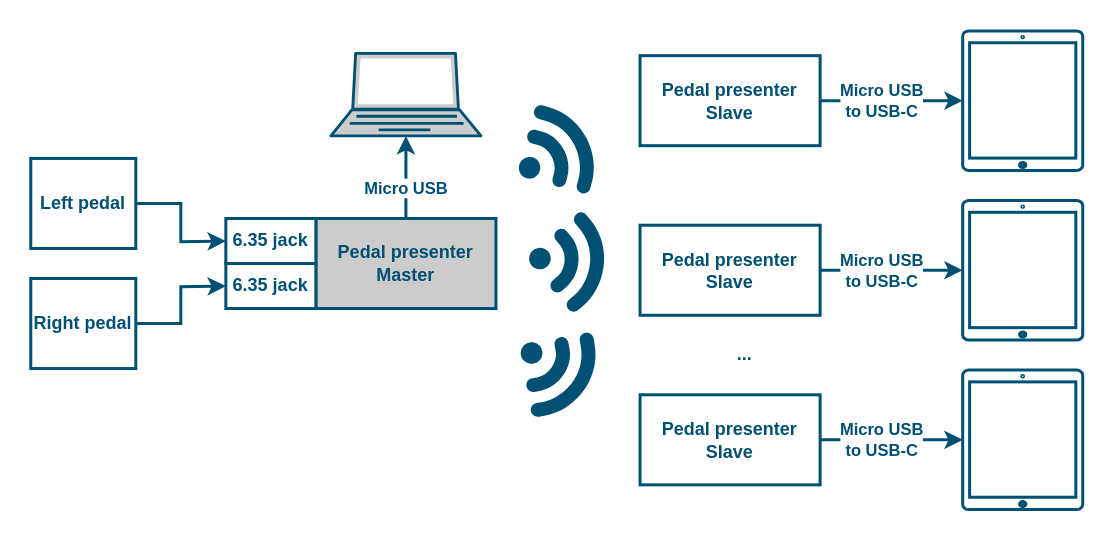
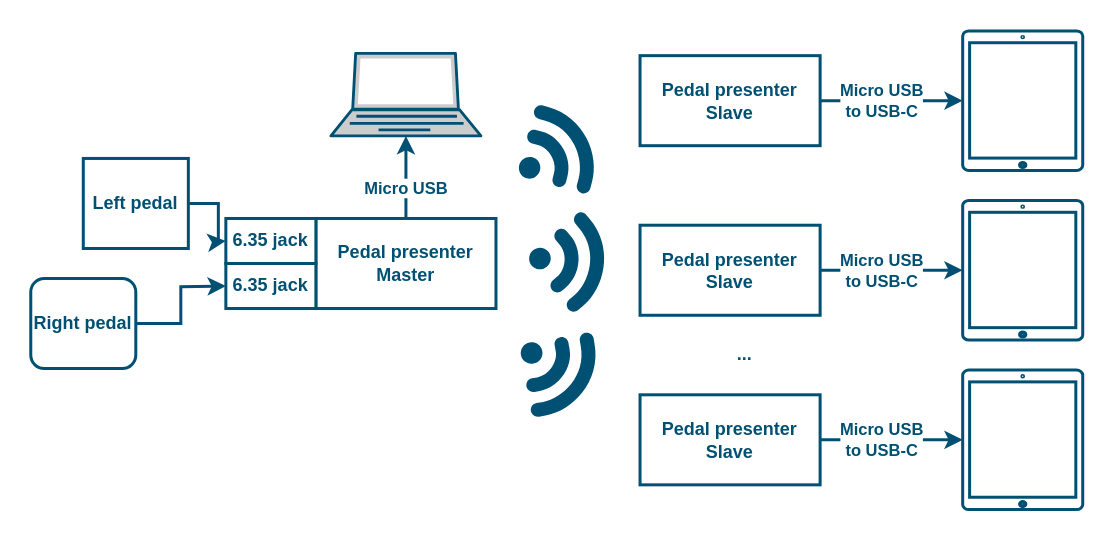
(83, 203) -> (136, 203)
(406, 263) -> (406, 263)
(83, 323) -> (83, 323)
